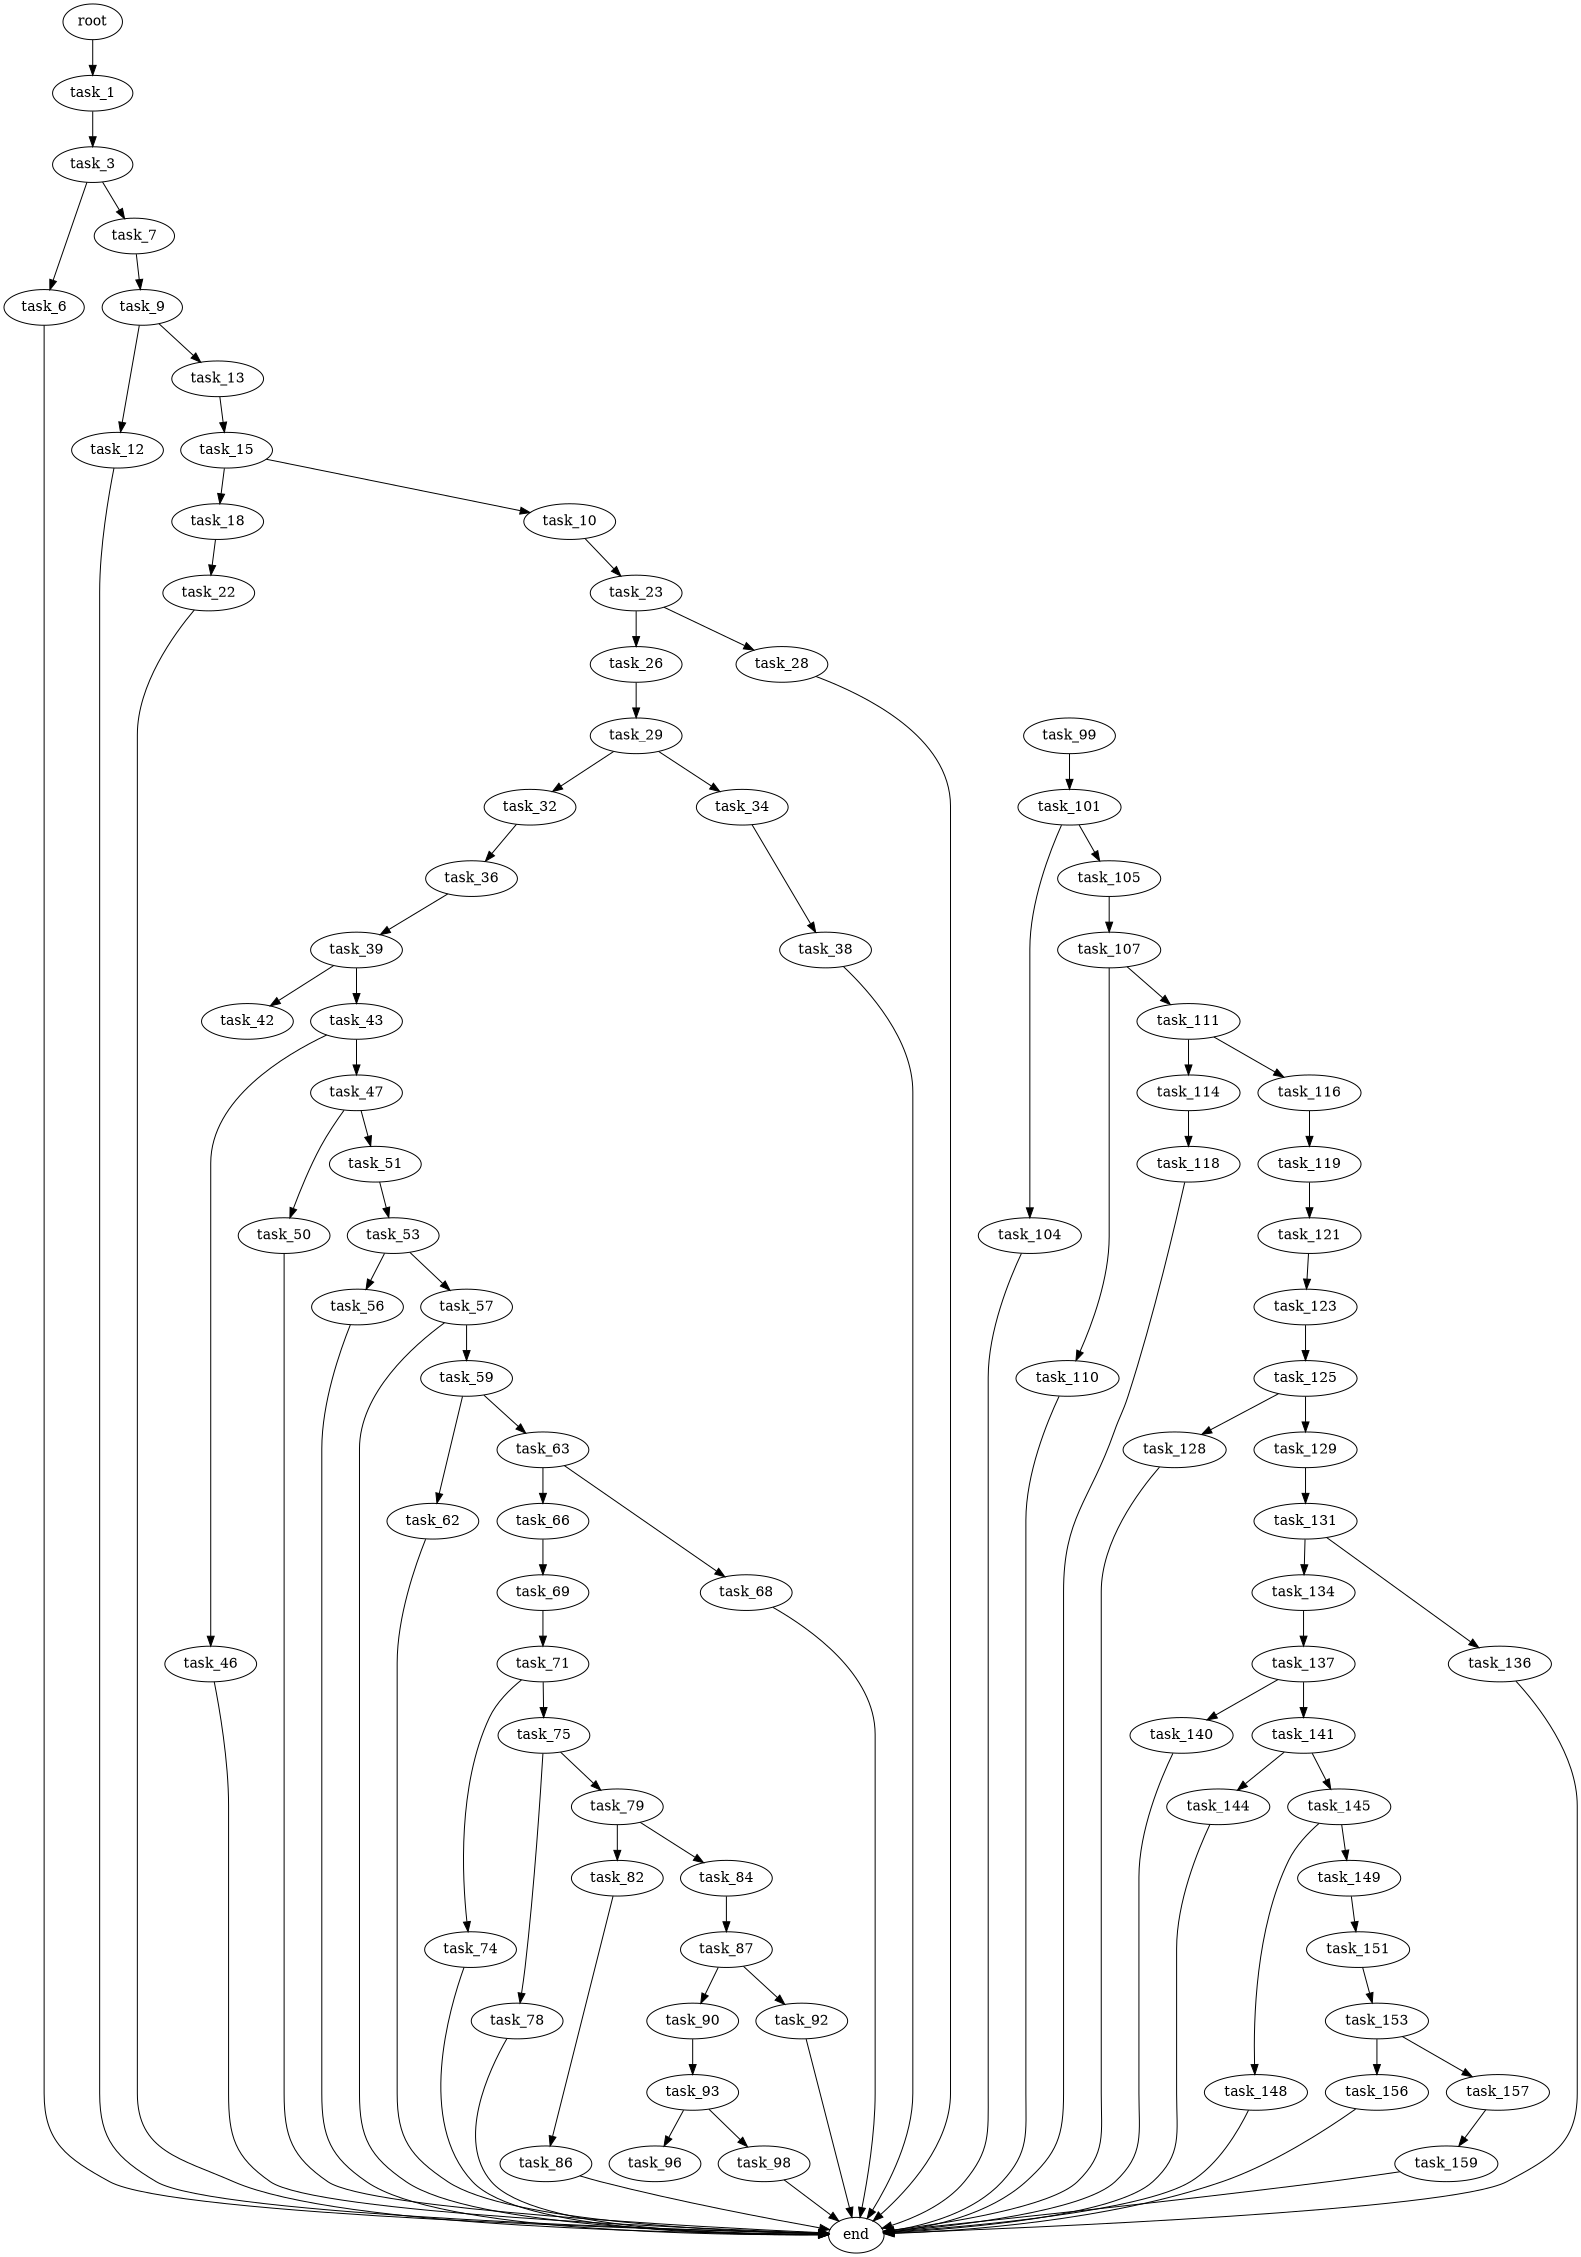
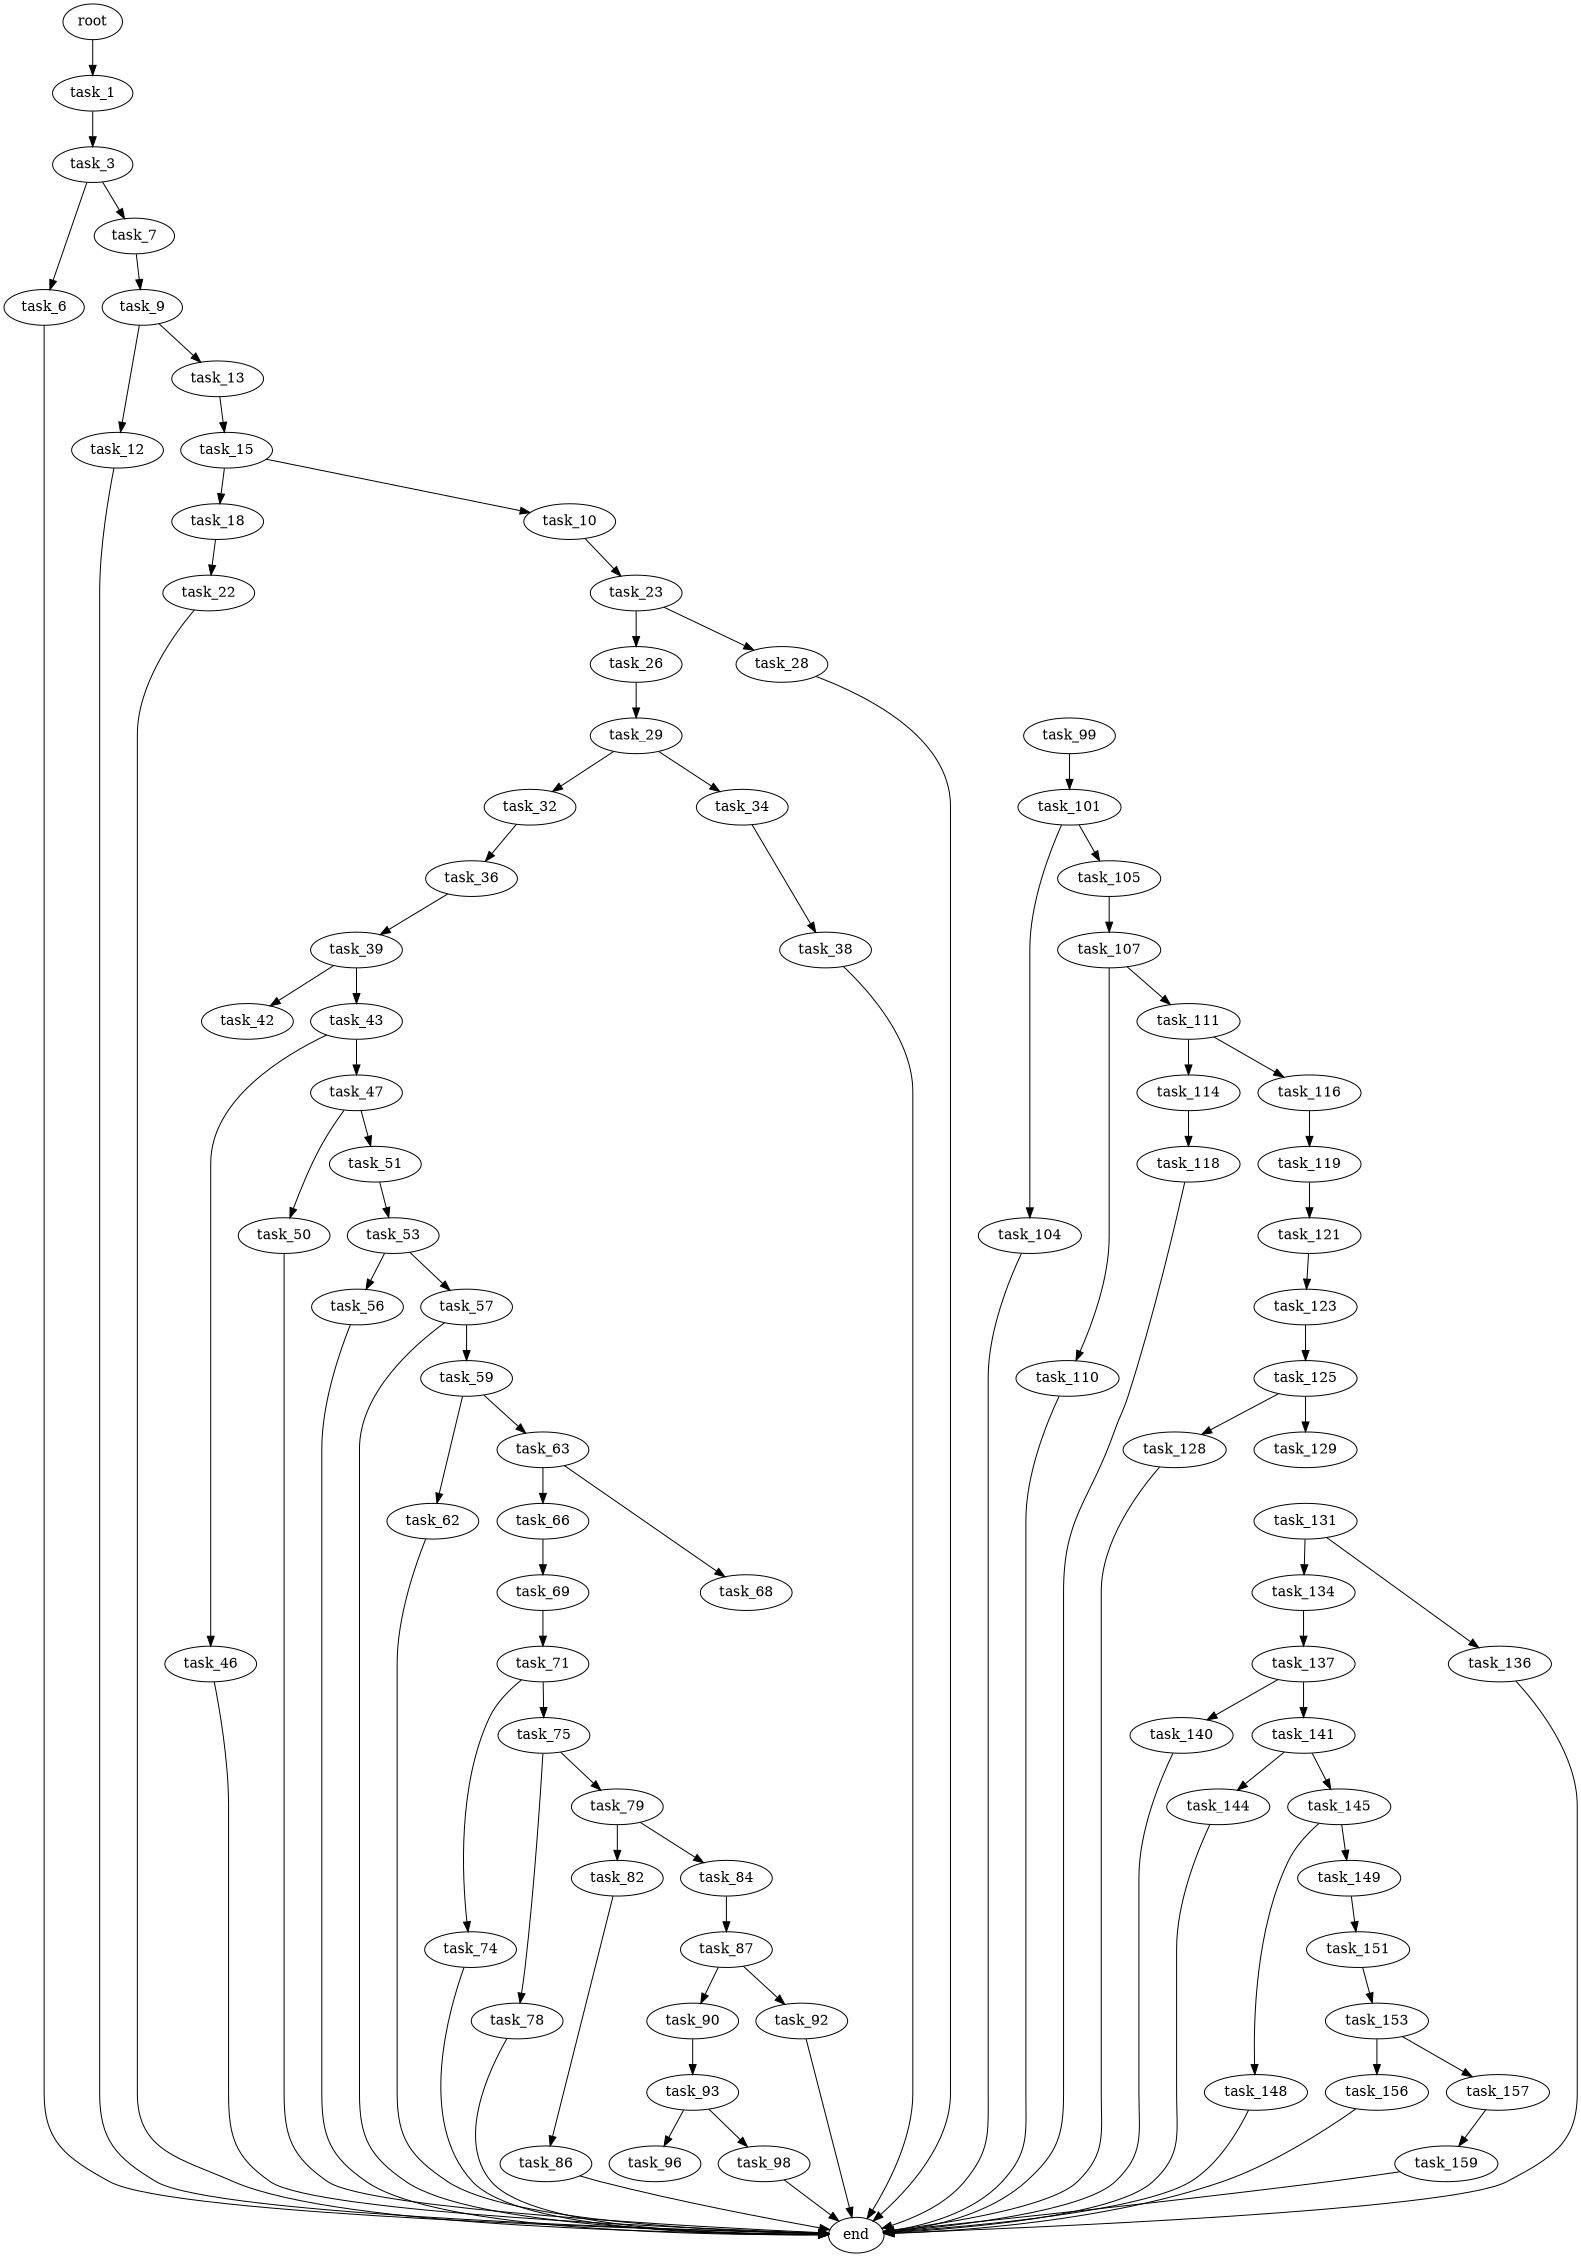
(1306, 1481) -> none
(875, 1886) -> none
